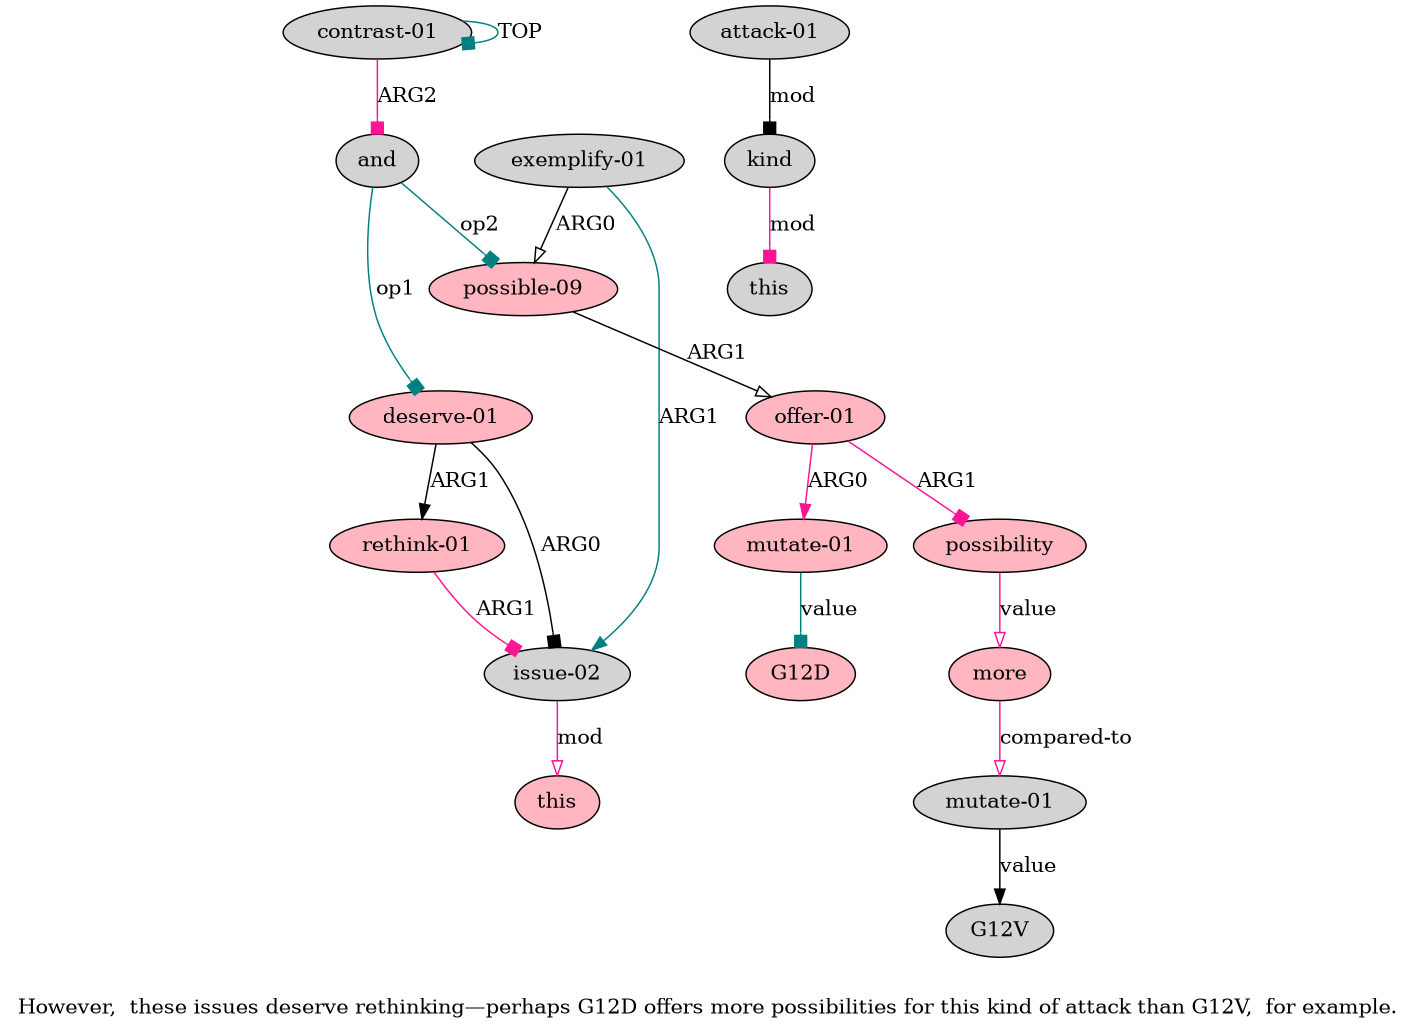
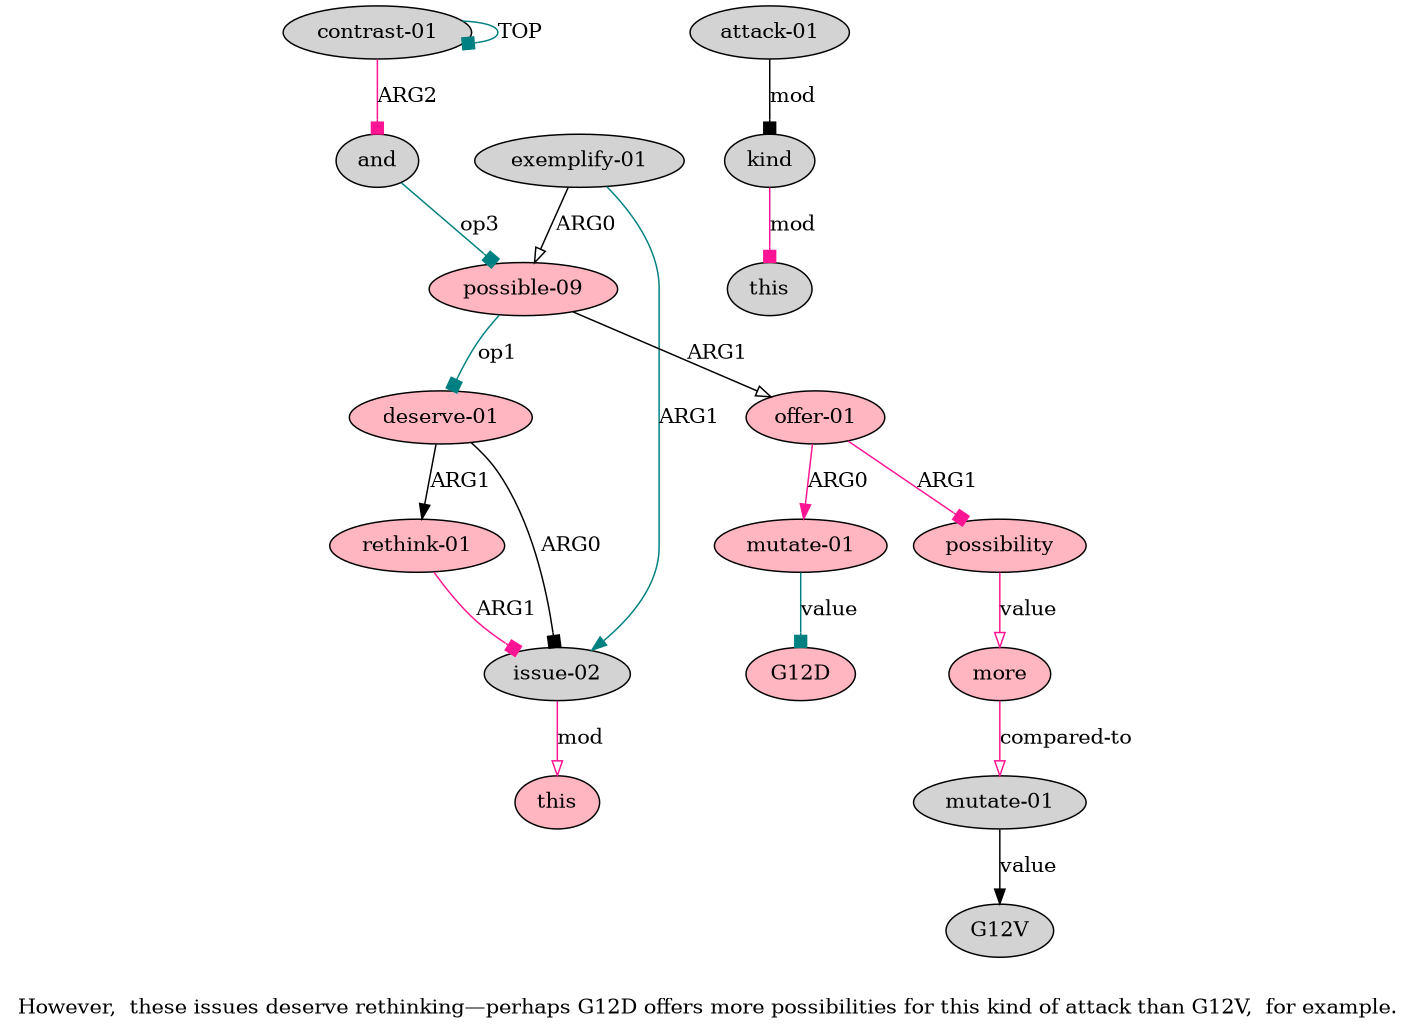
(480, 225) -> (480, 225)
(370, 288) -> (476, 344)
